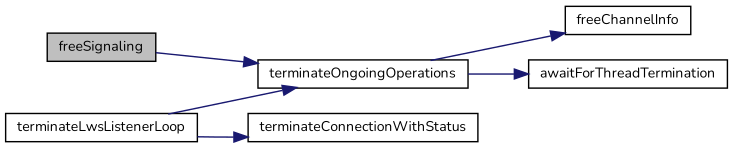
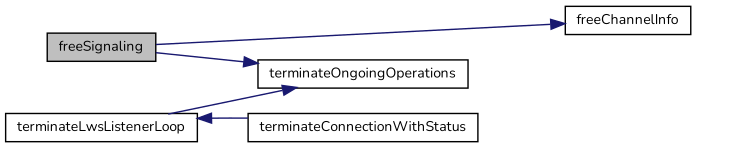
(491, 48) -> (353, 34)
(628, 74) -> none
(216, 137) -> (230, 118)
